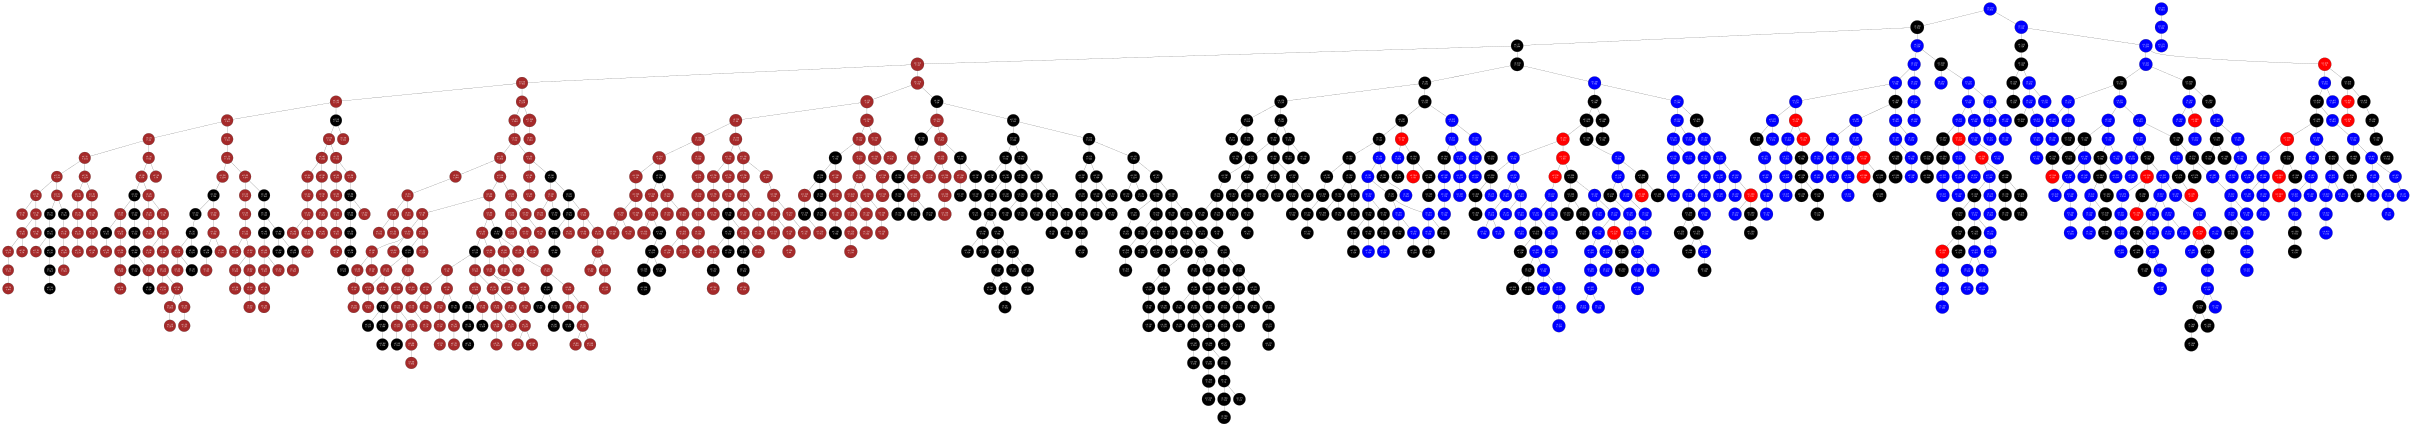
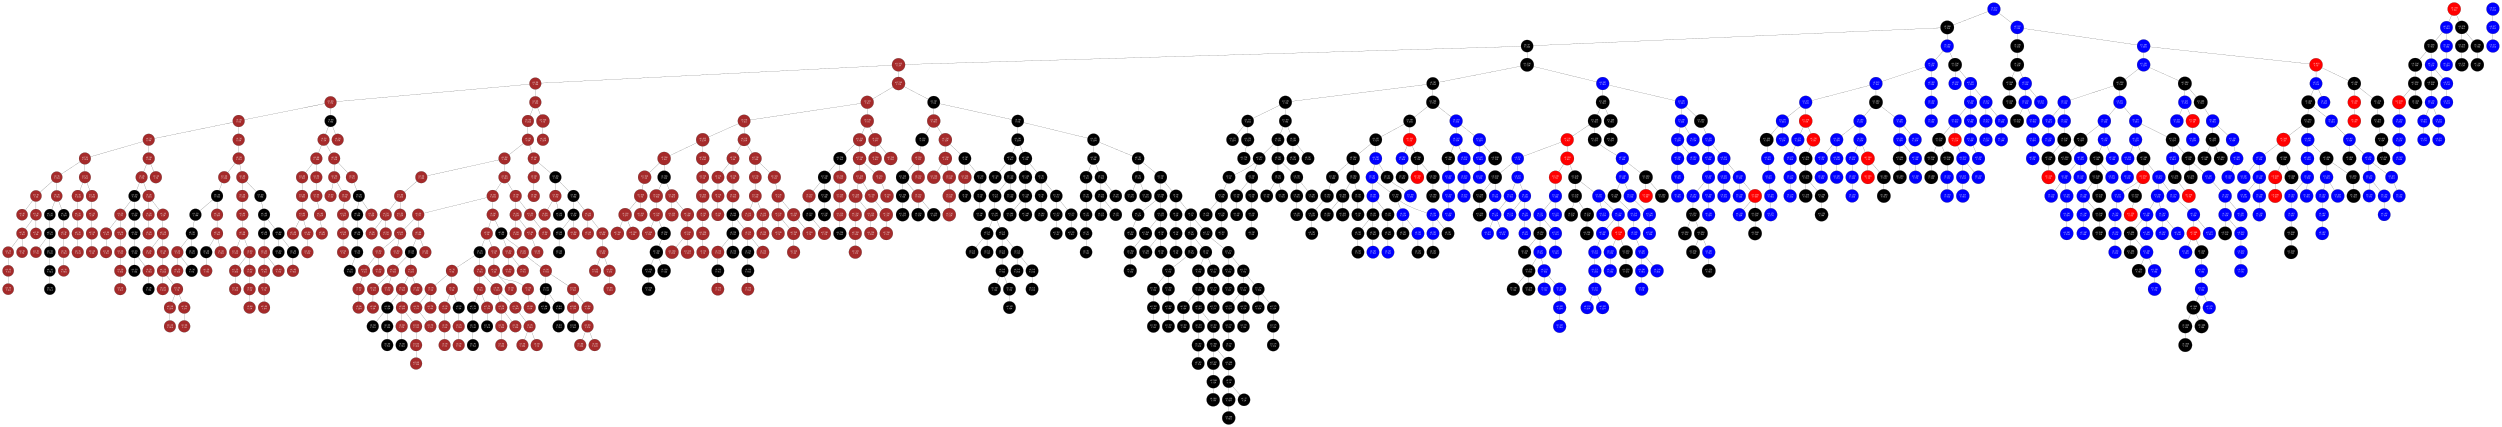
(1970, 149) -> none
none -> (331, 196)
(106, 233) -> (106, 233)
